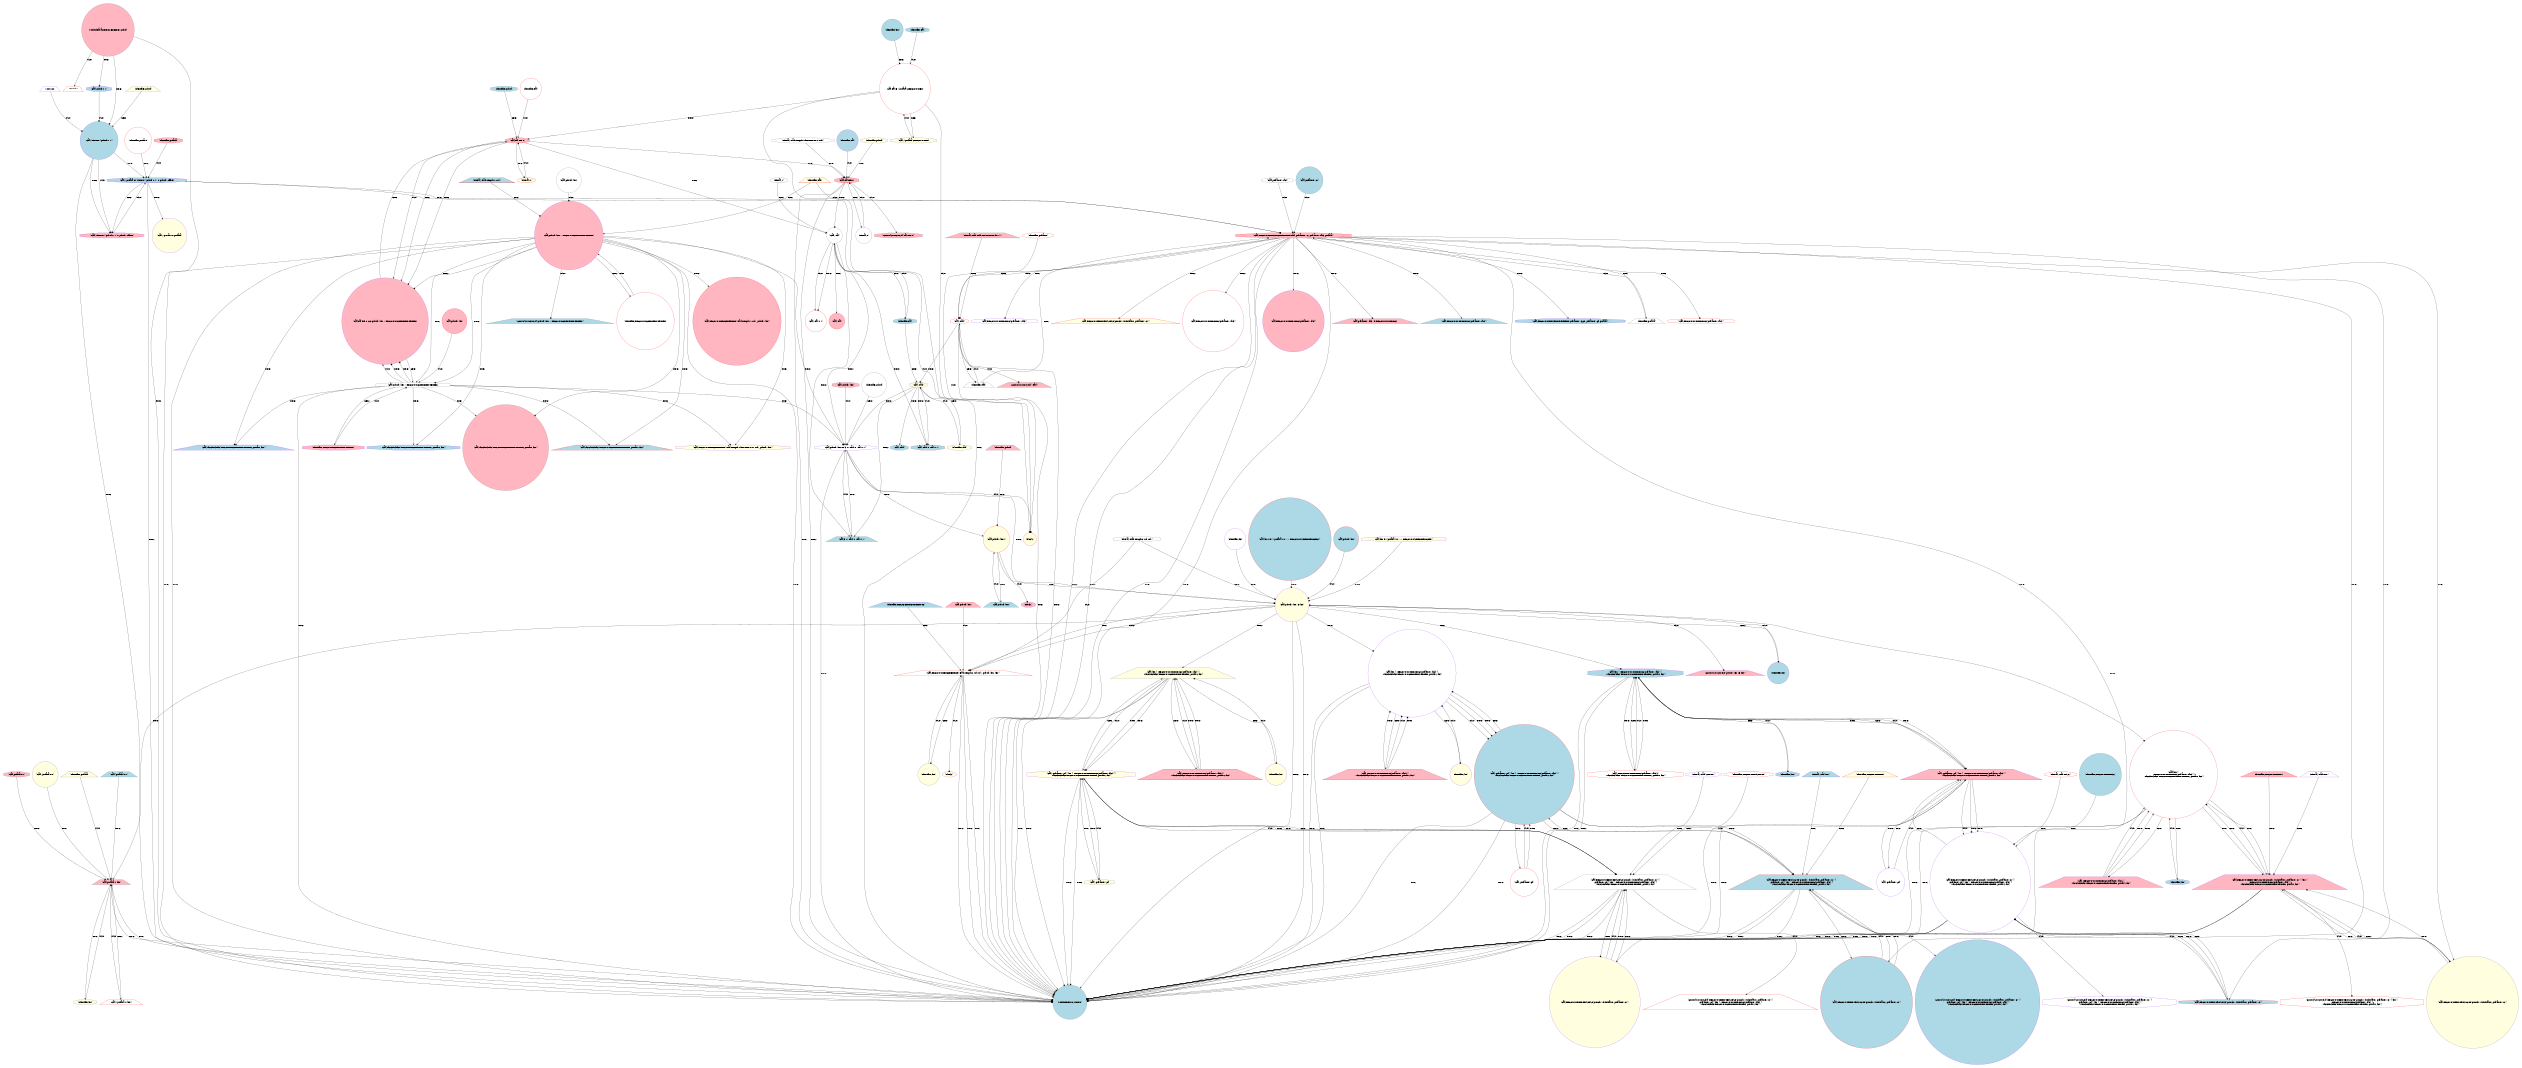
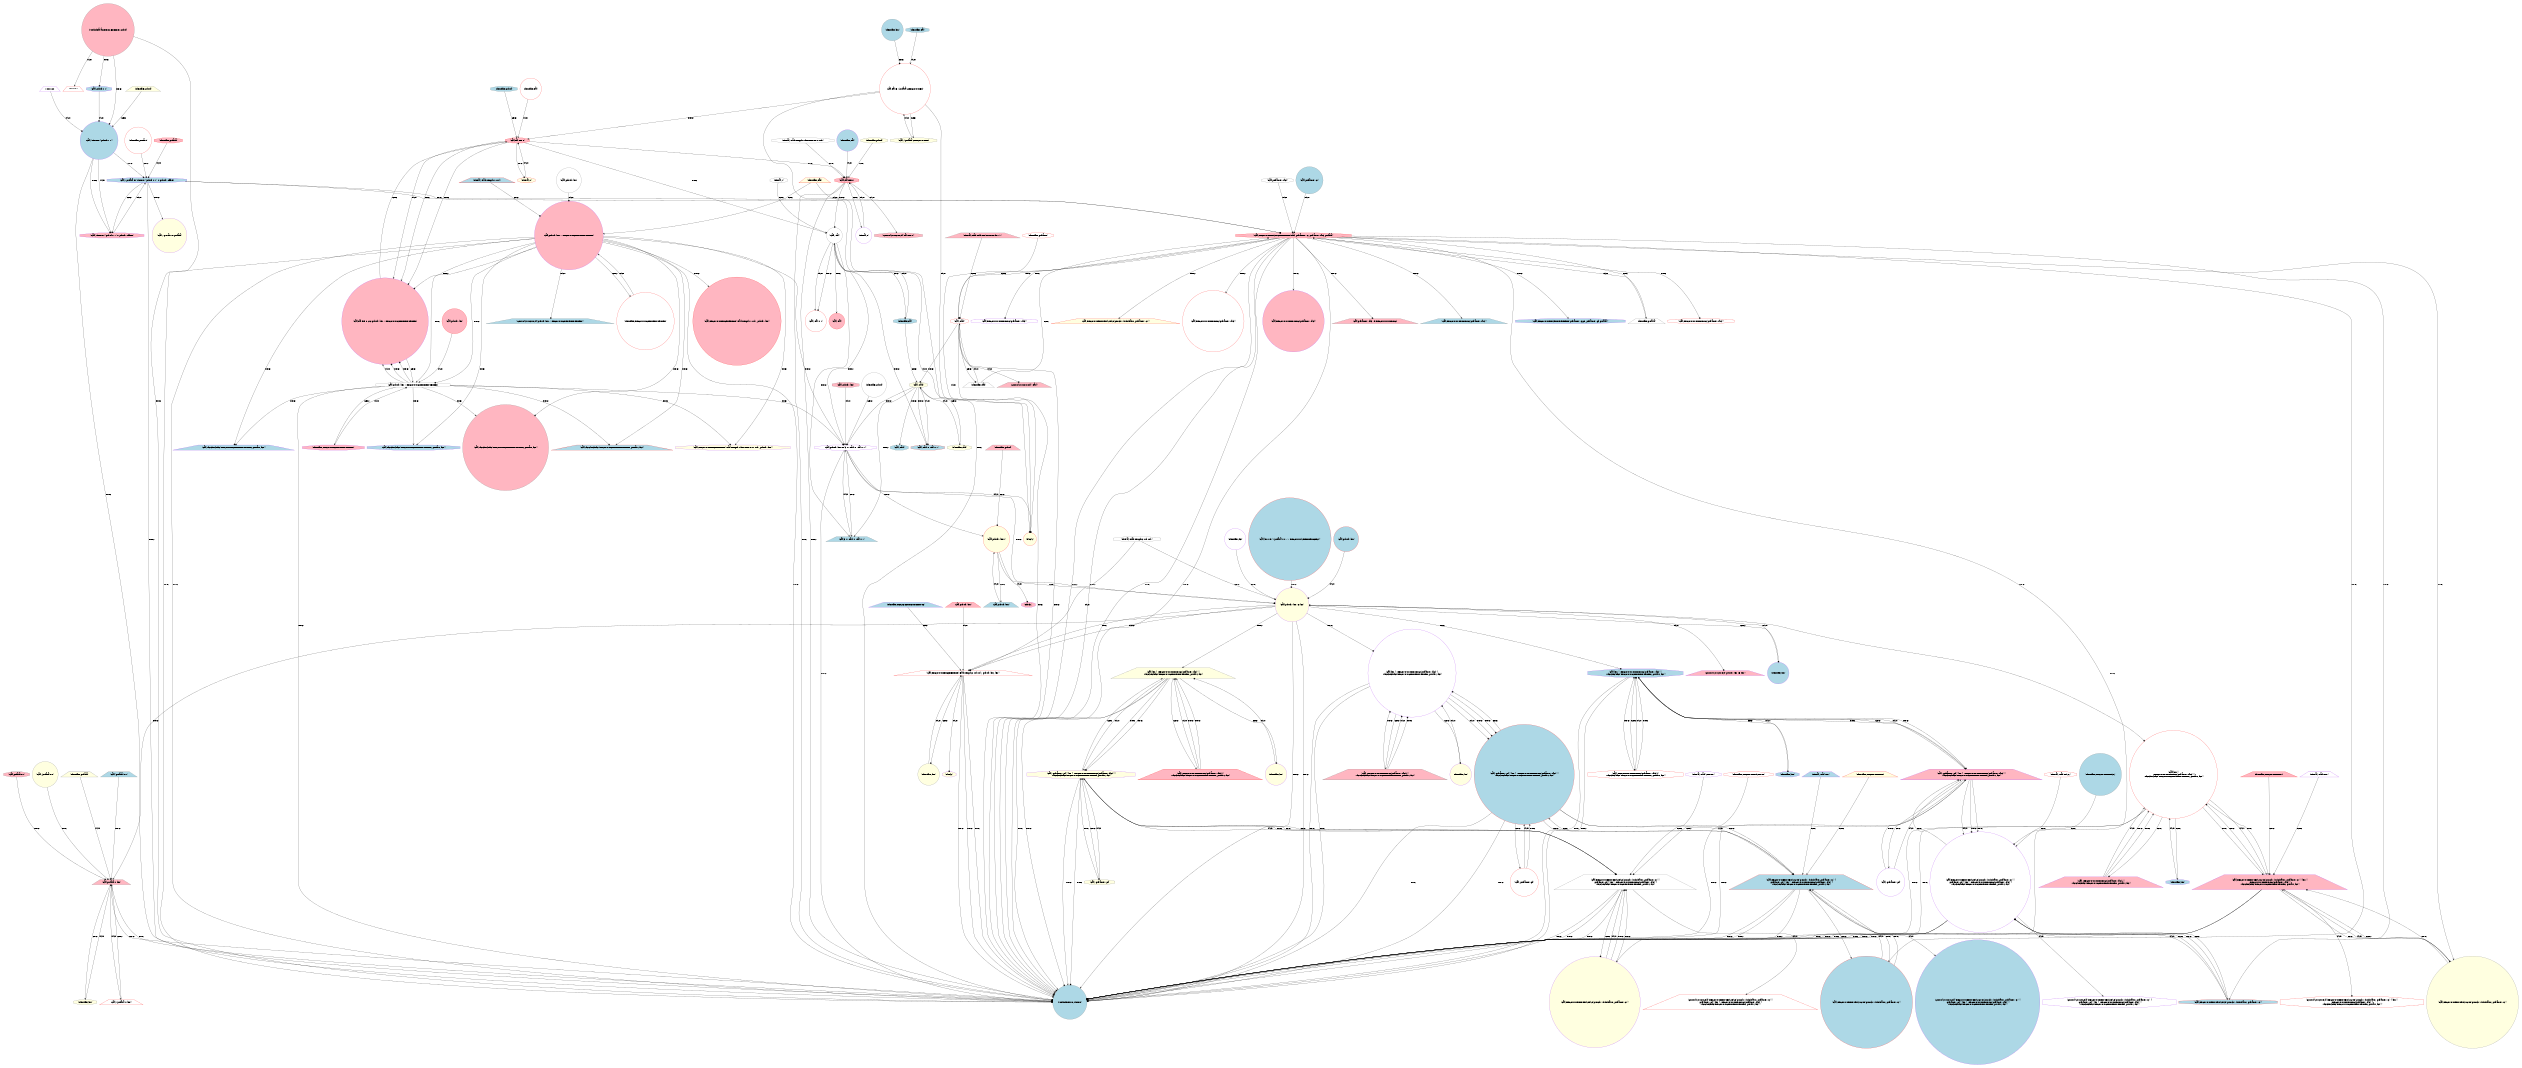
(1404, 539) -> none
